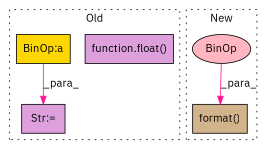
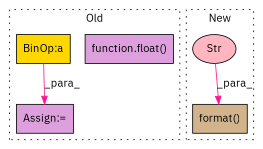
(222, 49) -> (214, 49)
(43, 119) -> (45, 119)
